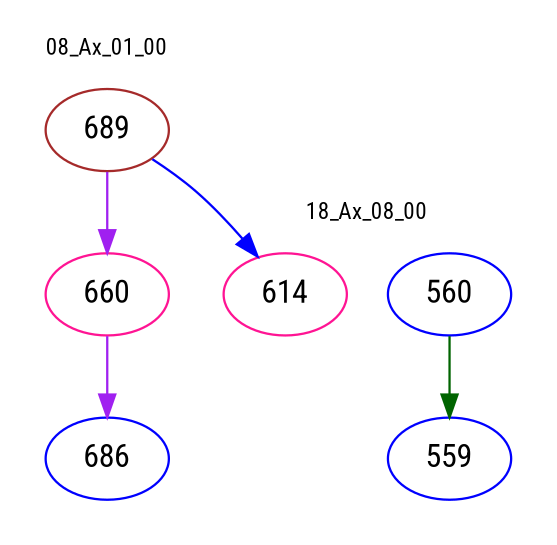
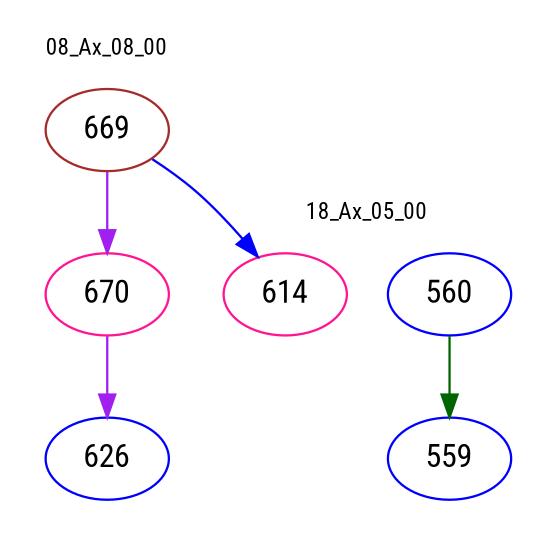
(107, 49) -> (107, 49)
(107, 130) -> (107, 130)
(367, 213) -> (367, 213)
(107, 294) -> (107, 294)
(107, 459) -> (107, 459)
